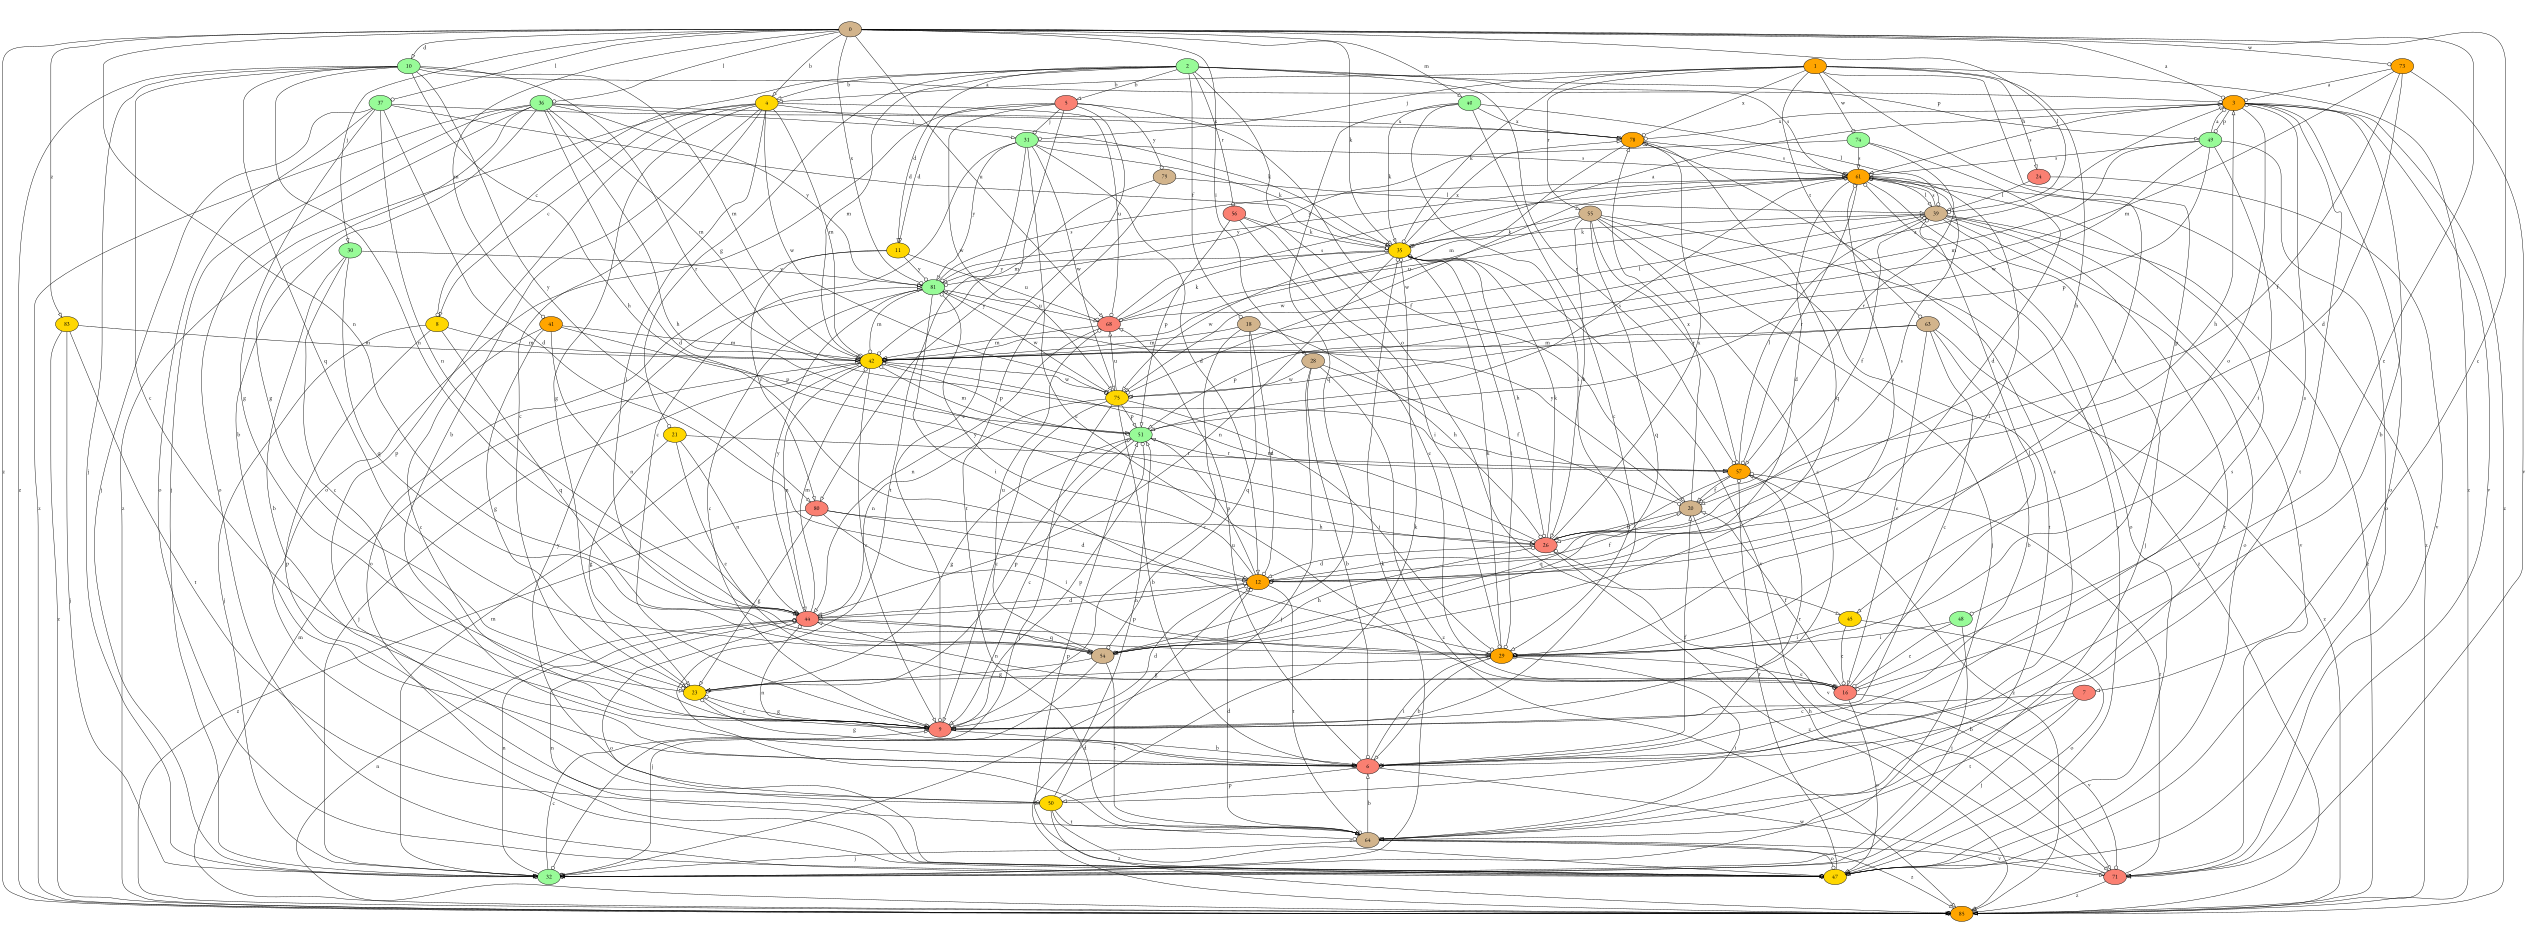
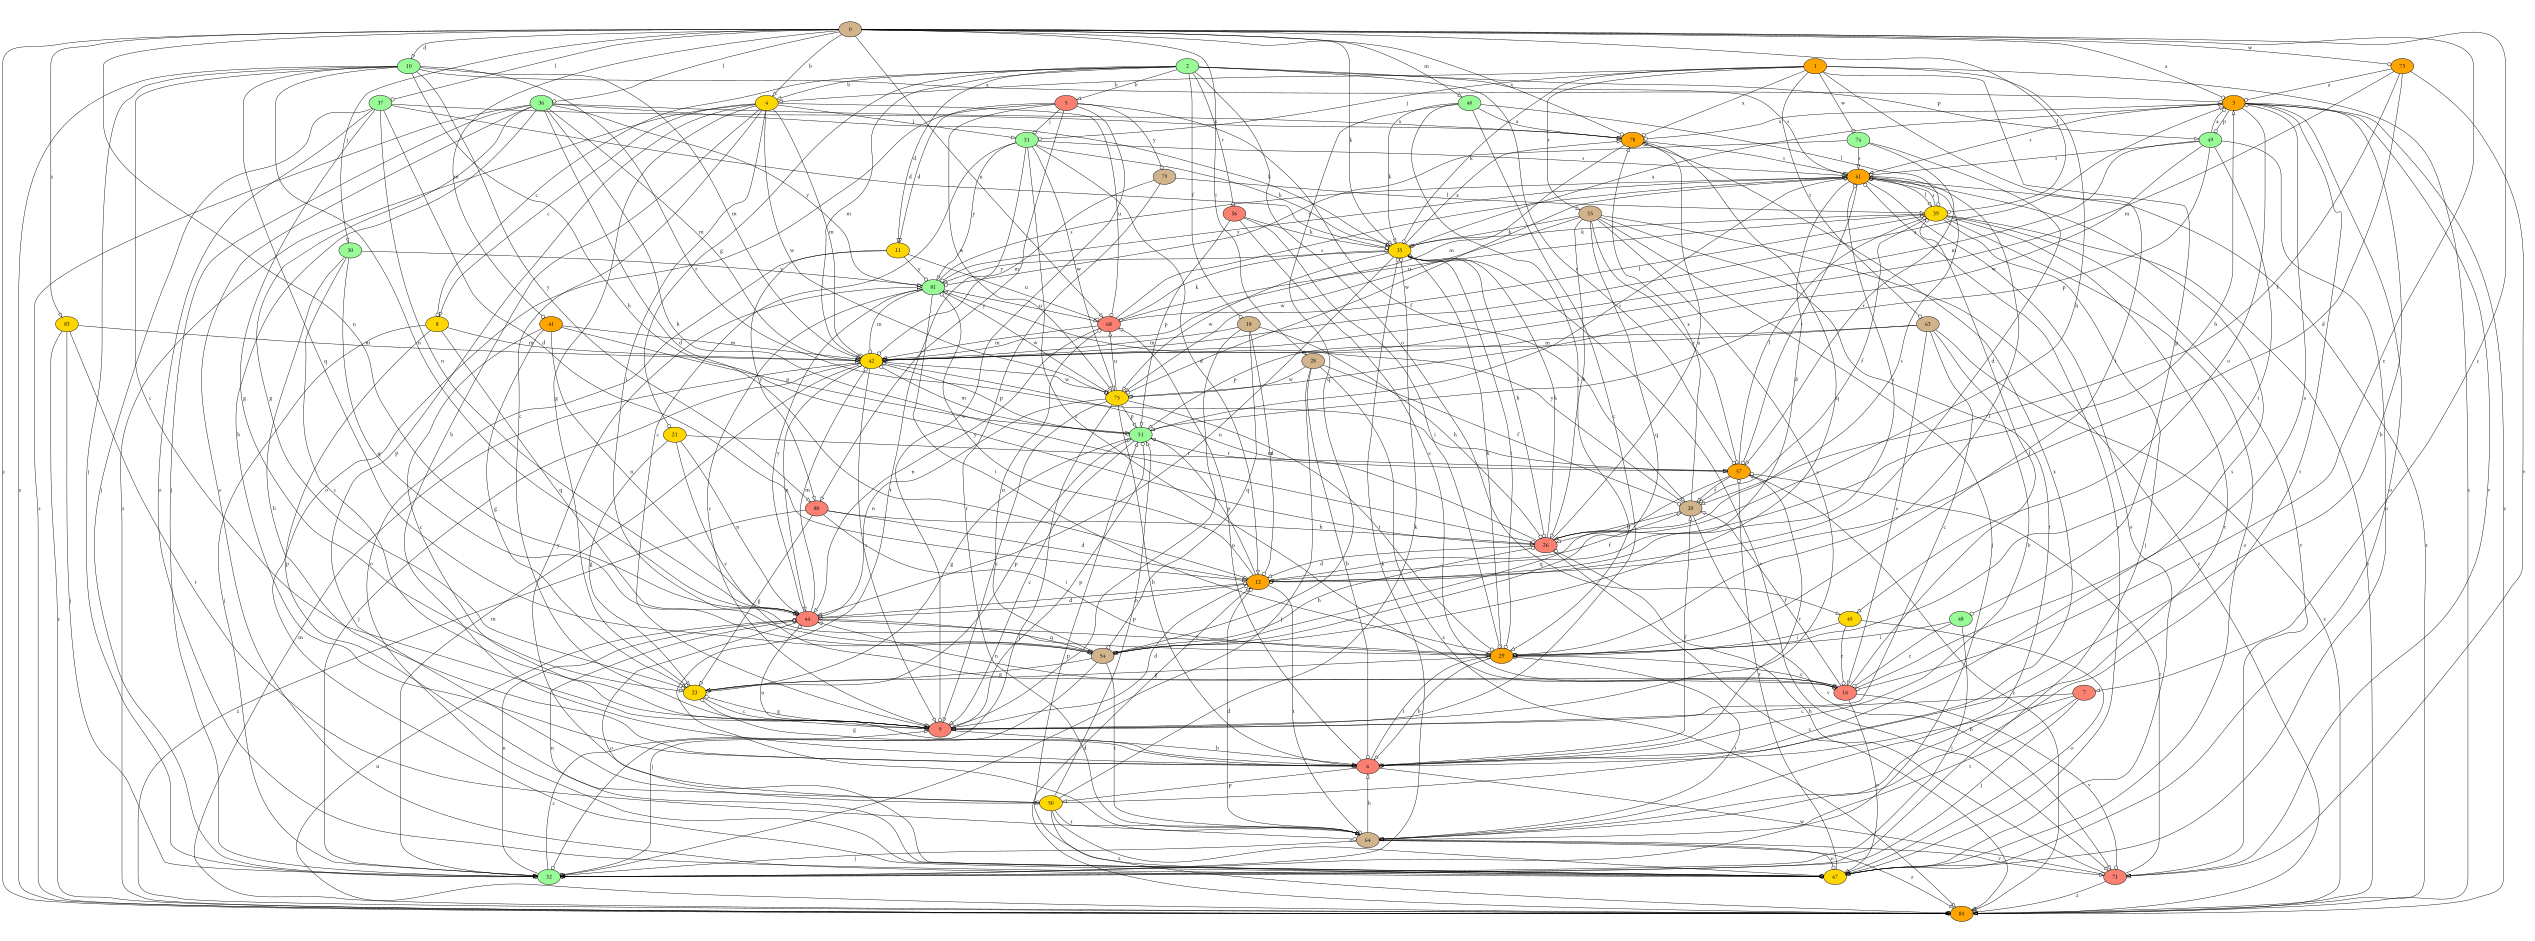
(853, 171) -> (1365, 44)
(2039, 177) -> none
(1936, 214) -> (1936, 214)
